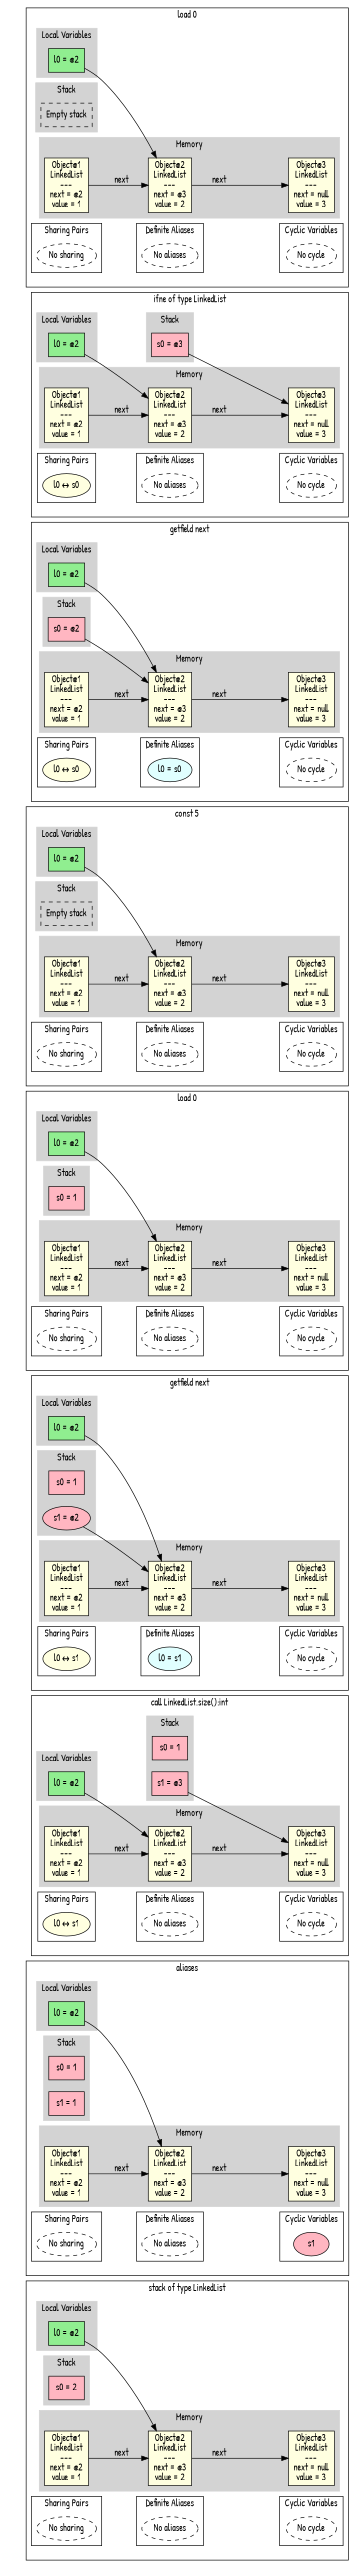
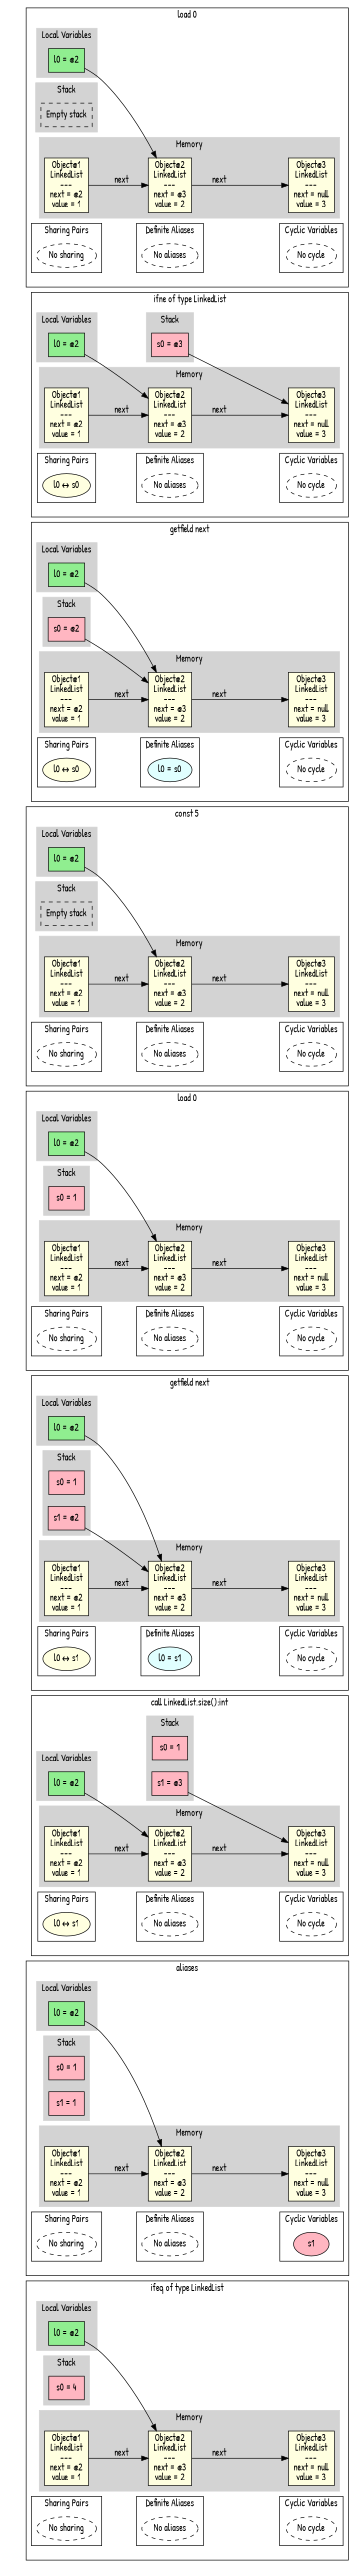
(67, 1518) -> (67, 1518)
(187, 2288) -> (187, 2288)
(67, 2388) -> (67, 2388)
